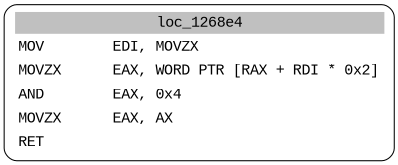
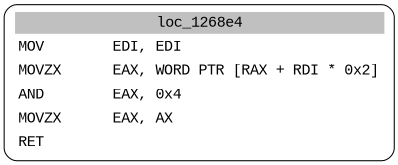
(109, 46) -> (100, 46)
